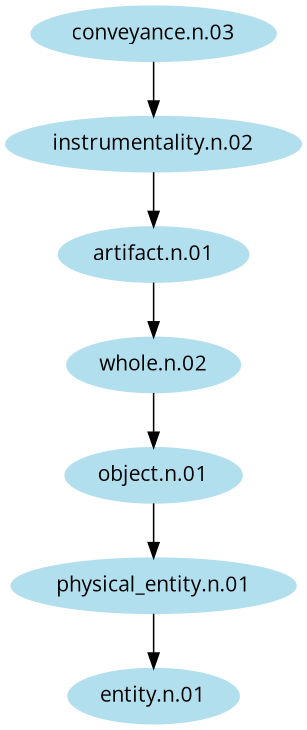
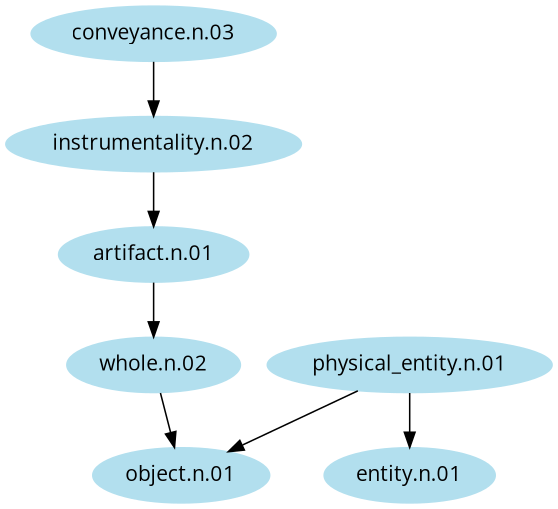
(154, 523) -> (300, 418)
